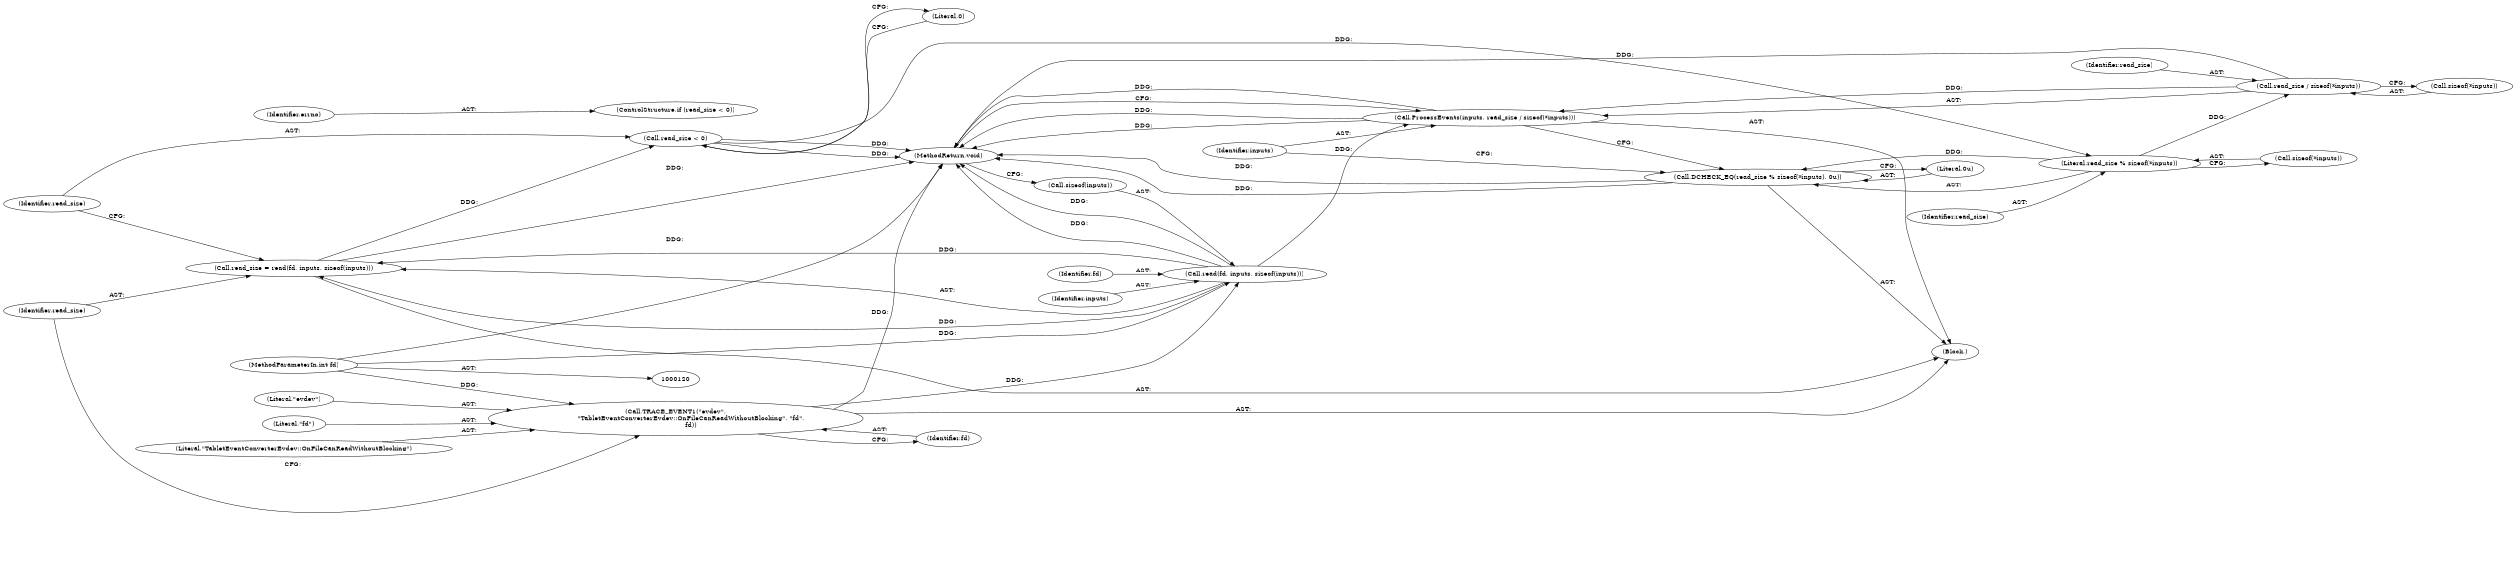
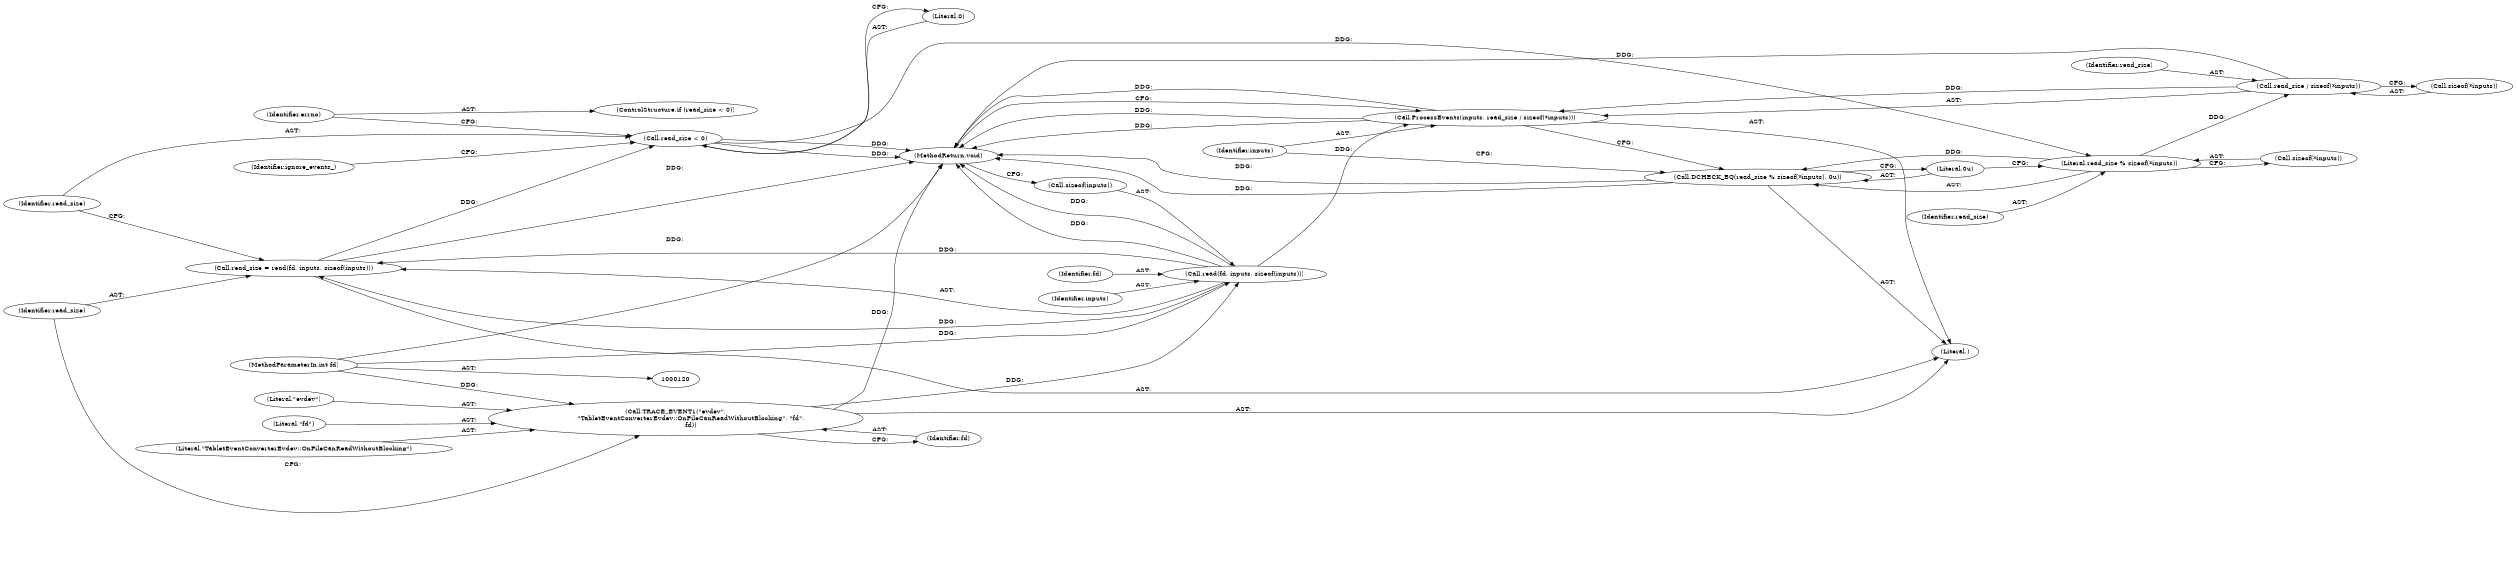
(881, 27) -> (881, 27)
none -> (480, 126)
none -> (294, 167)
none -> (2011, 167)
(1955, 352) -> (1955, 352)
